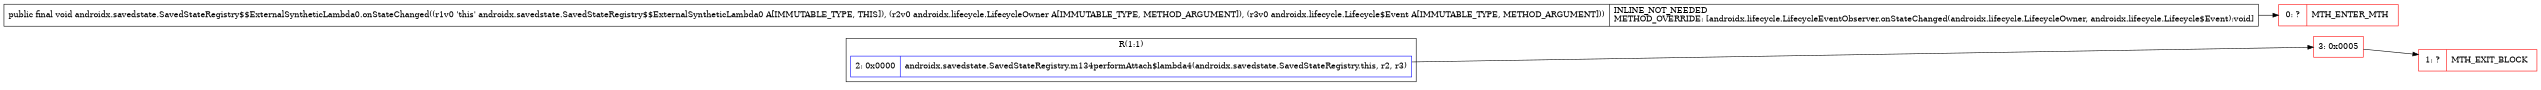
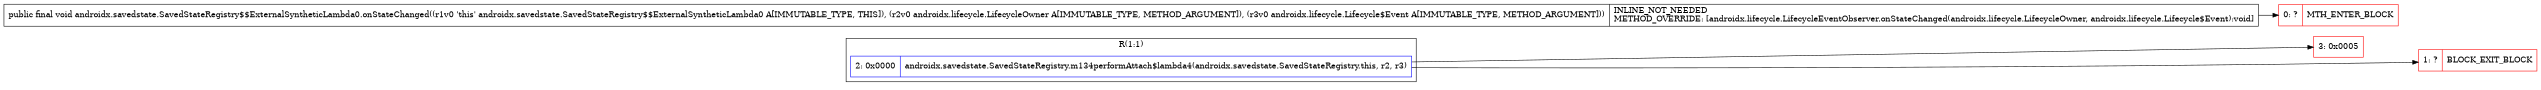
(2350, 15) -> (2350, 15)
(2388, 52) -> (1912, 67)
(2490, 60) -> (2490, 60)
